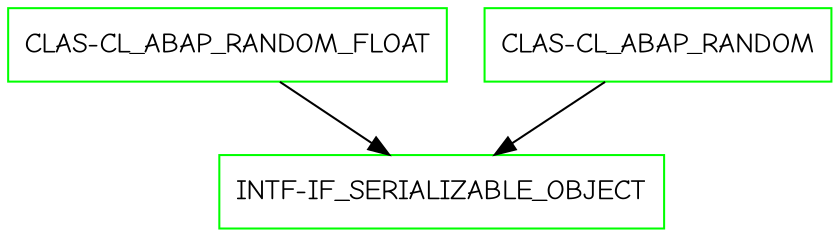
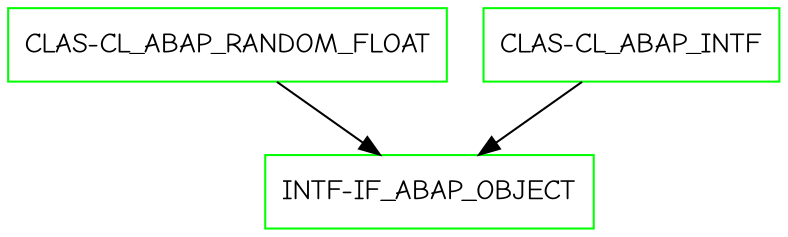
(658, 45) -> (631, 45)
(442, 192) -> (429, 192)
